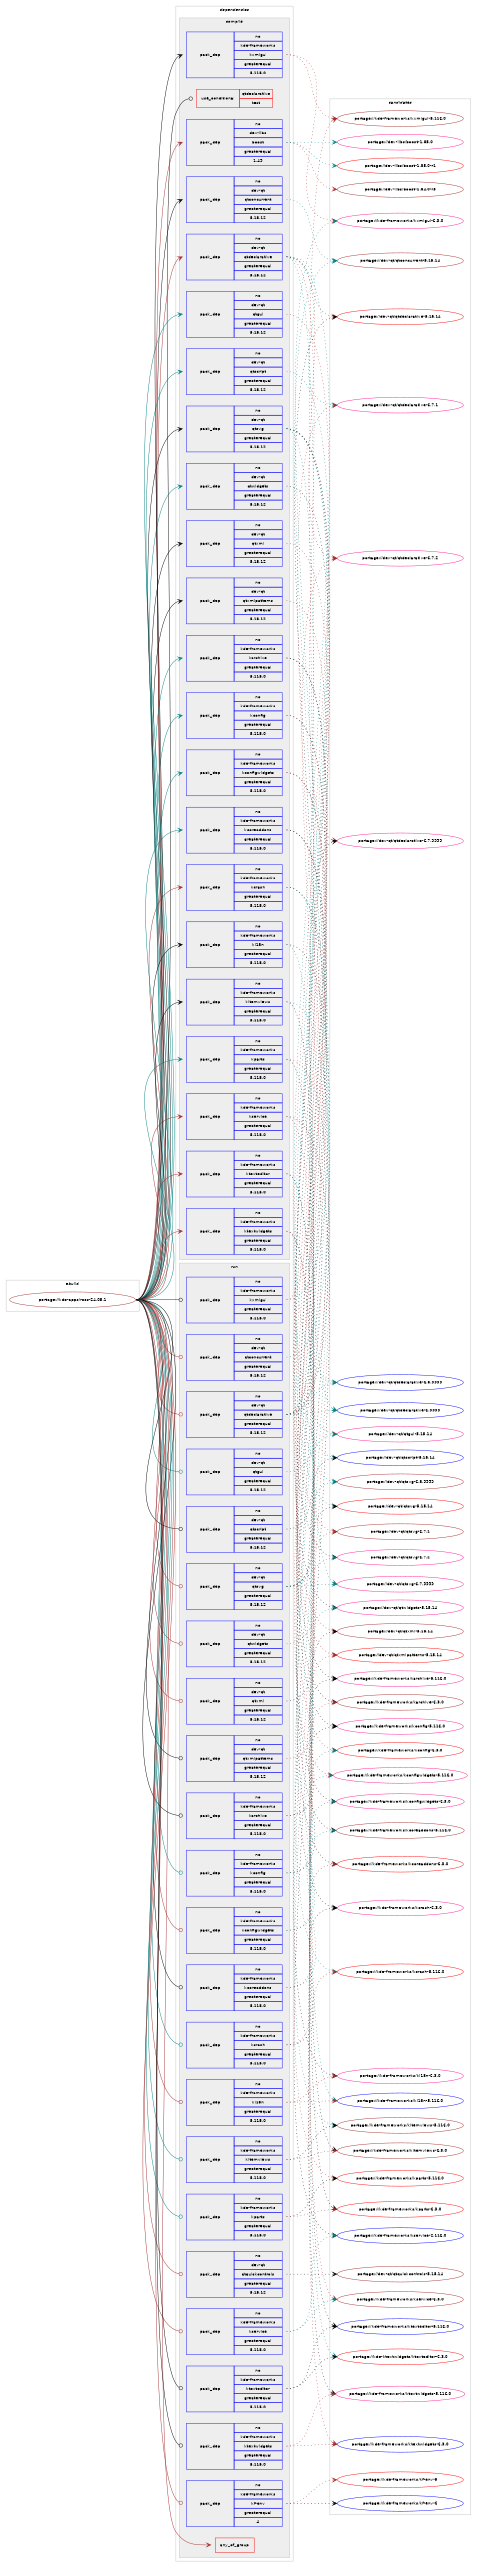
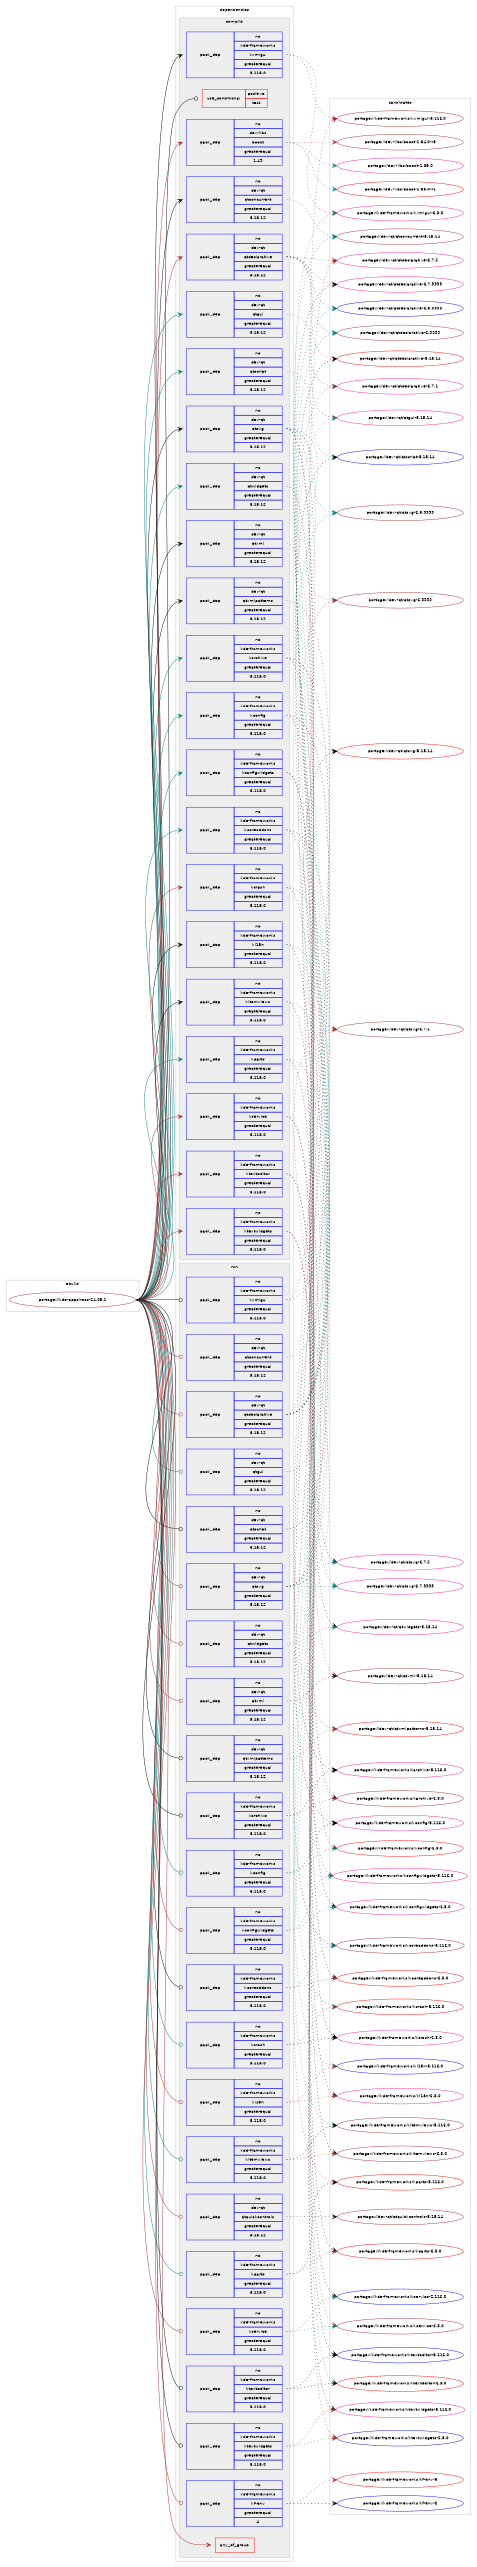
(256, 94) -> (256, 94)
none -> (400, 600)
(400, 1410) -> (400, 333)
(400, 2357) -> (400, 2384)
